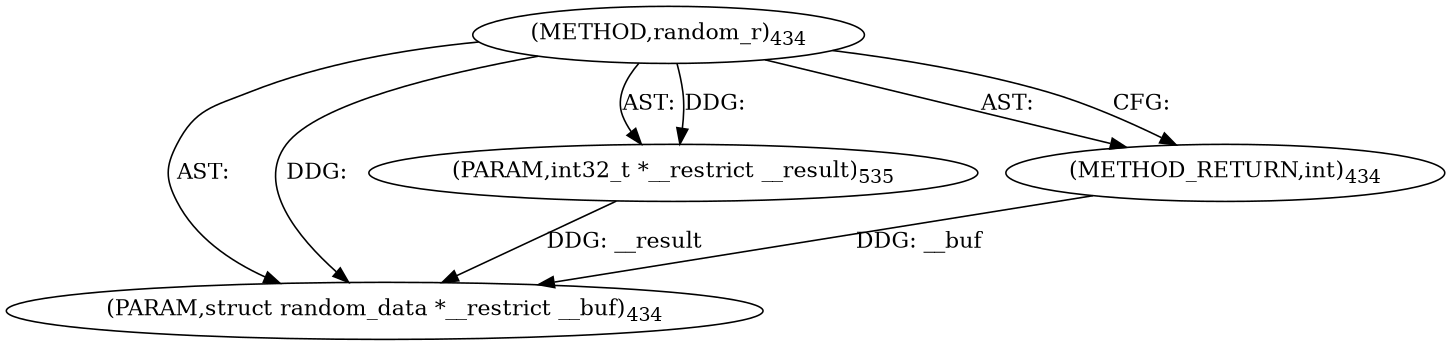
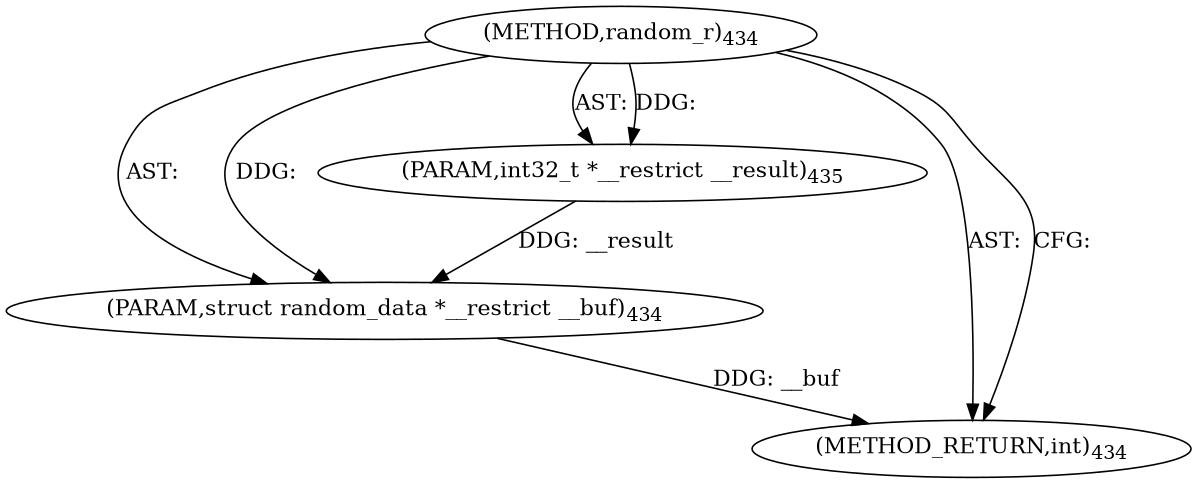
(876, 171) -> (826, 171)
(824, 239) -> (675, 379)
